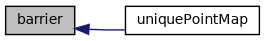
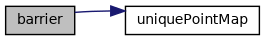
(107, 30) -> (93, 11)
